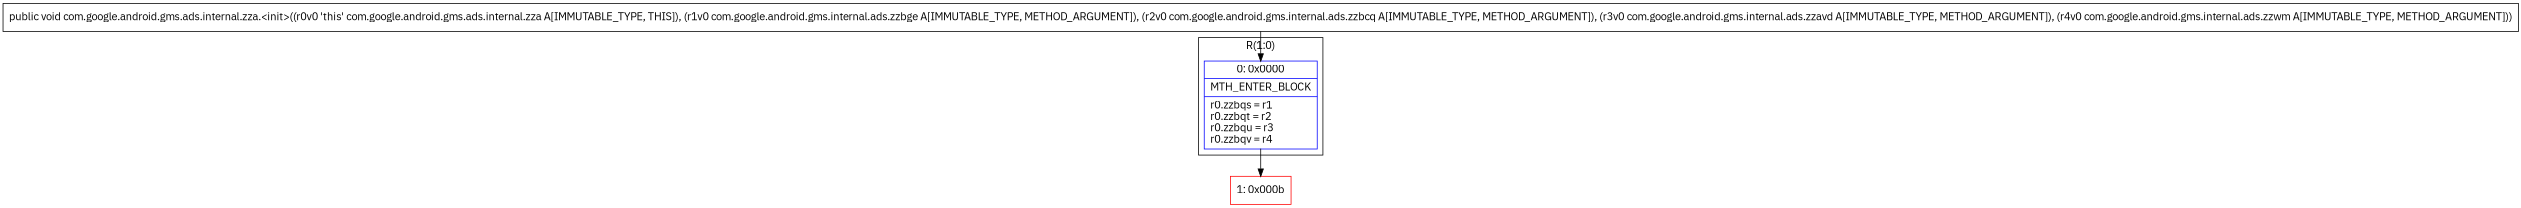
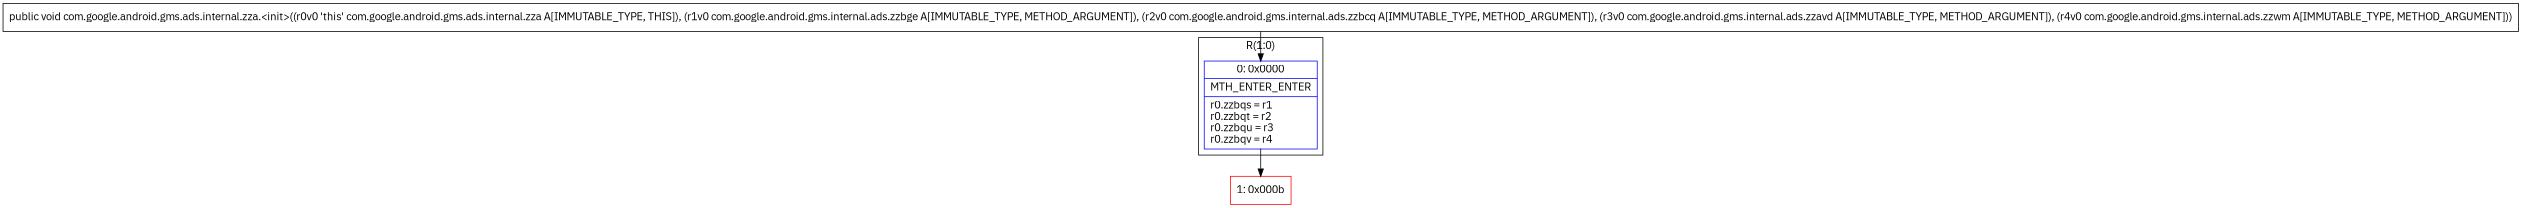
(1261, 87) -> (1261, 87)
